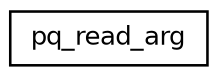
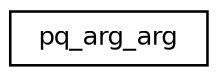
(109, 38) -> (109, 38)
